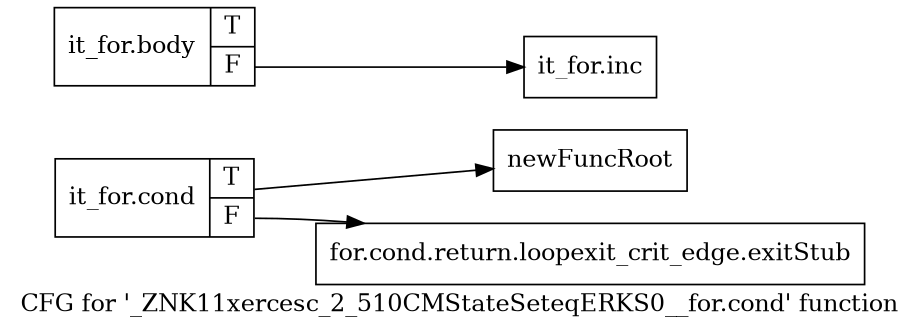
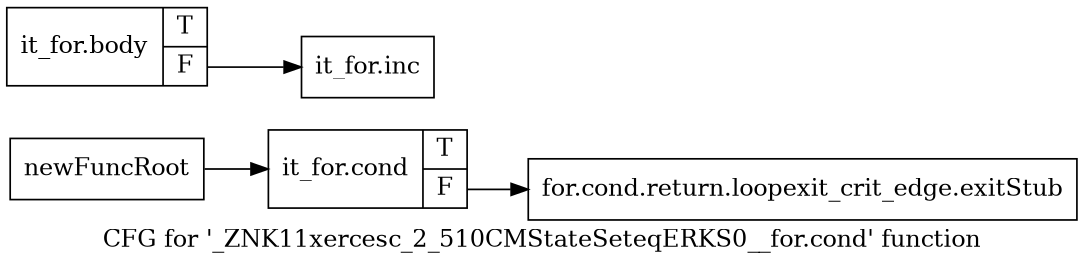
(365, 180) -> (228, 169)
